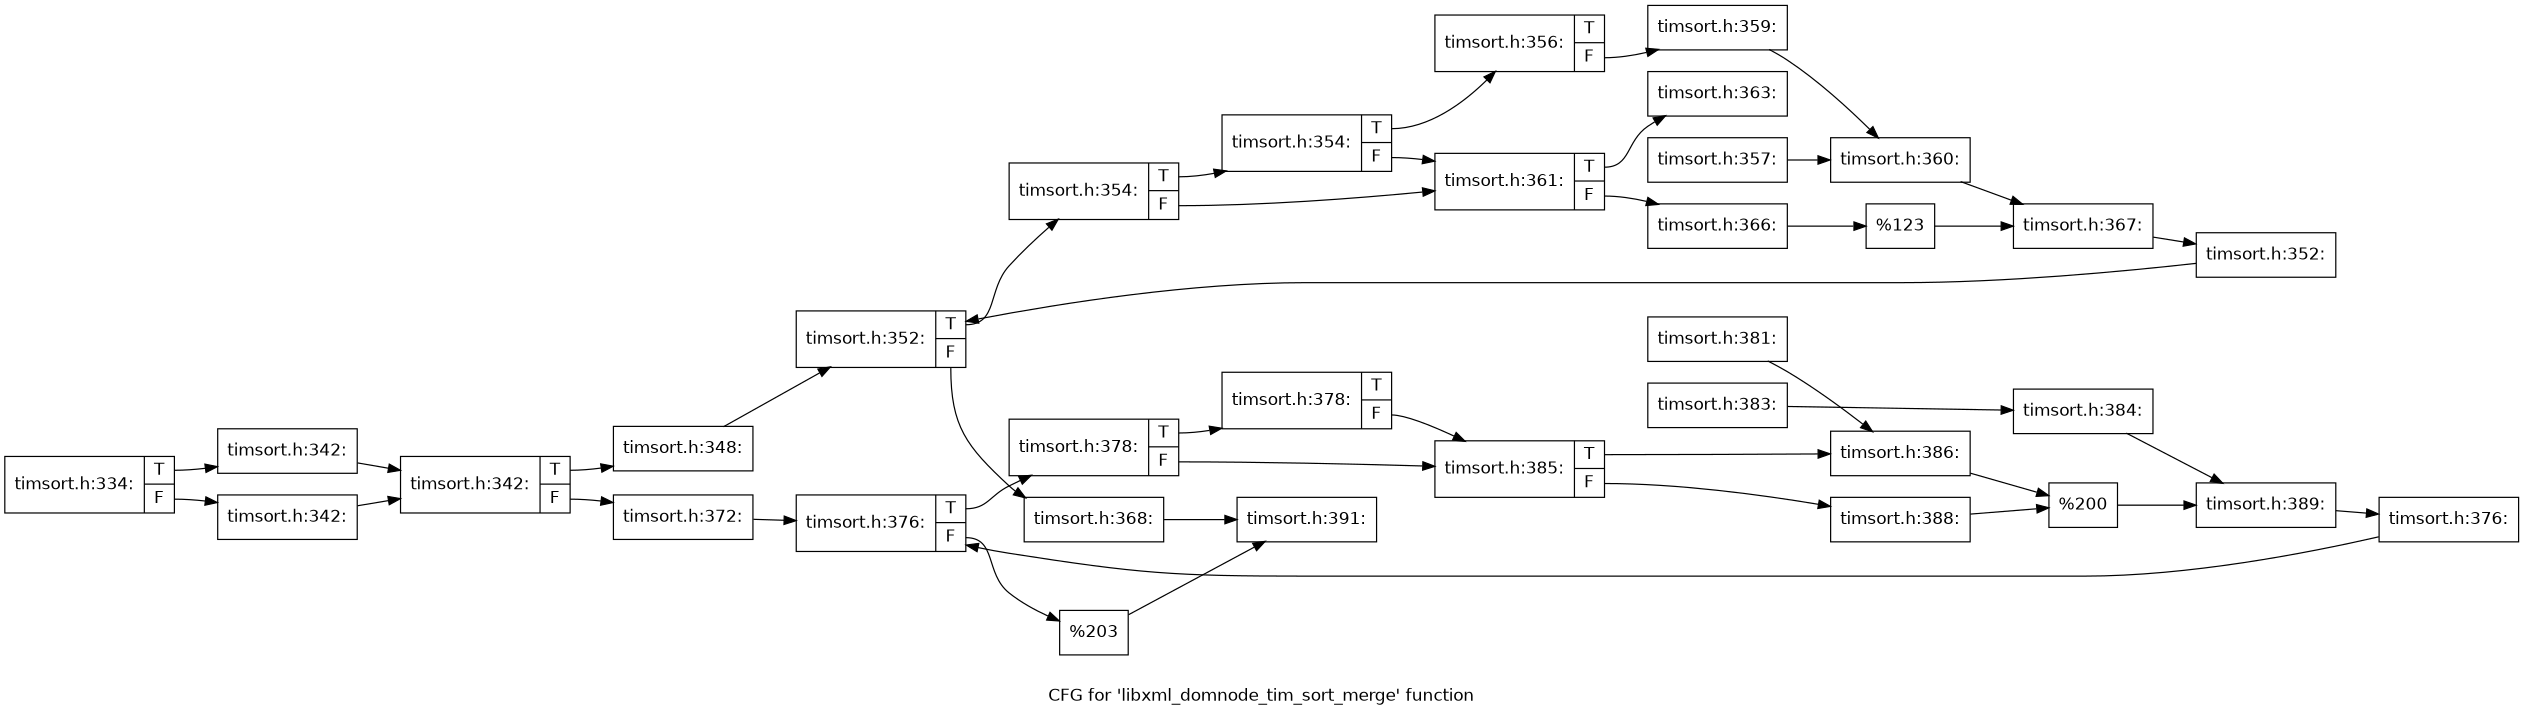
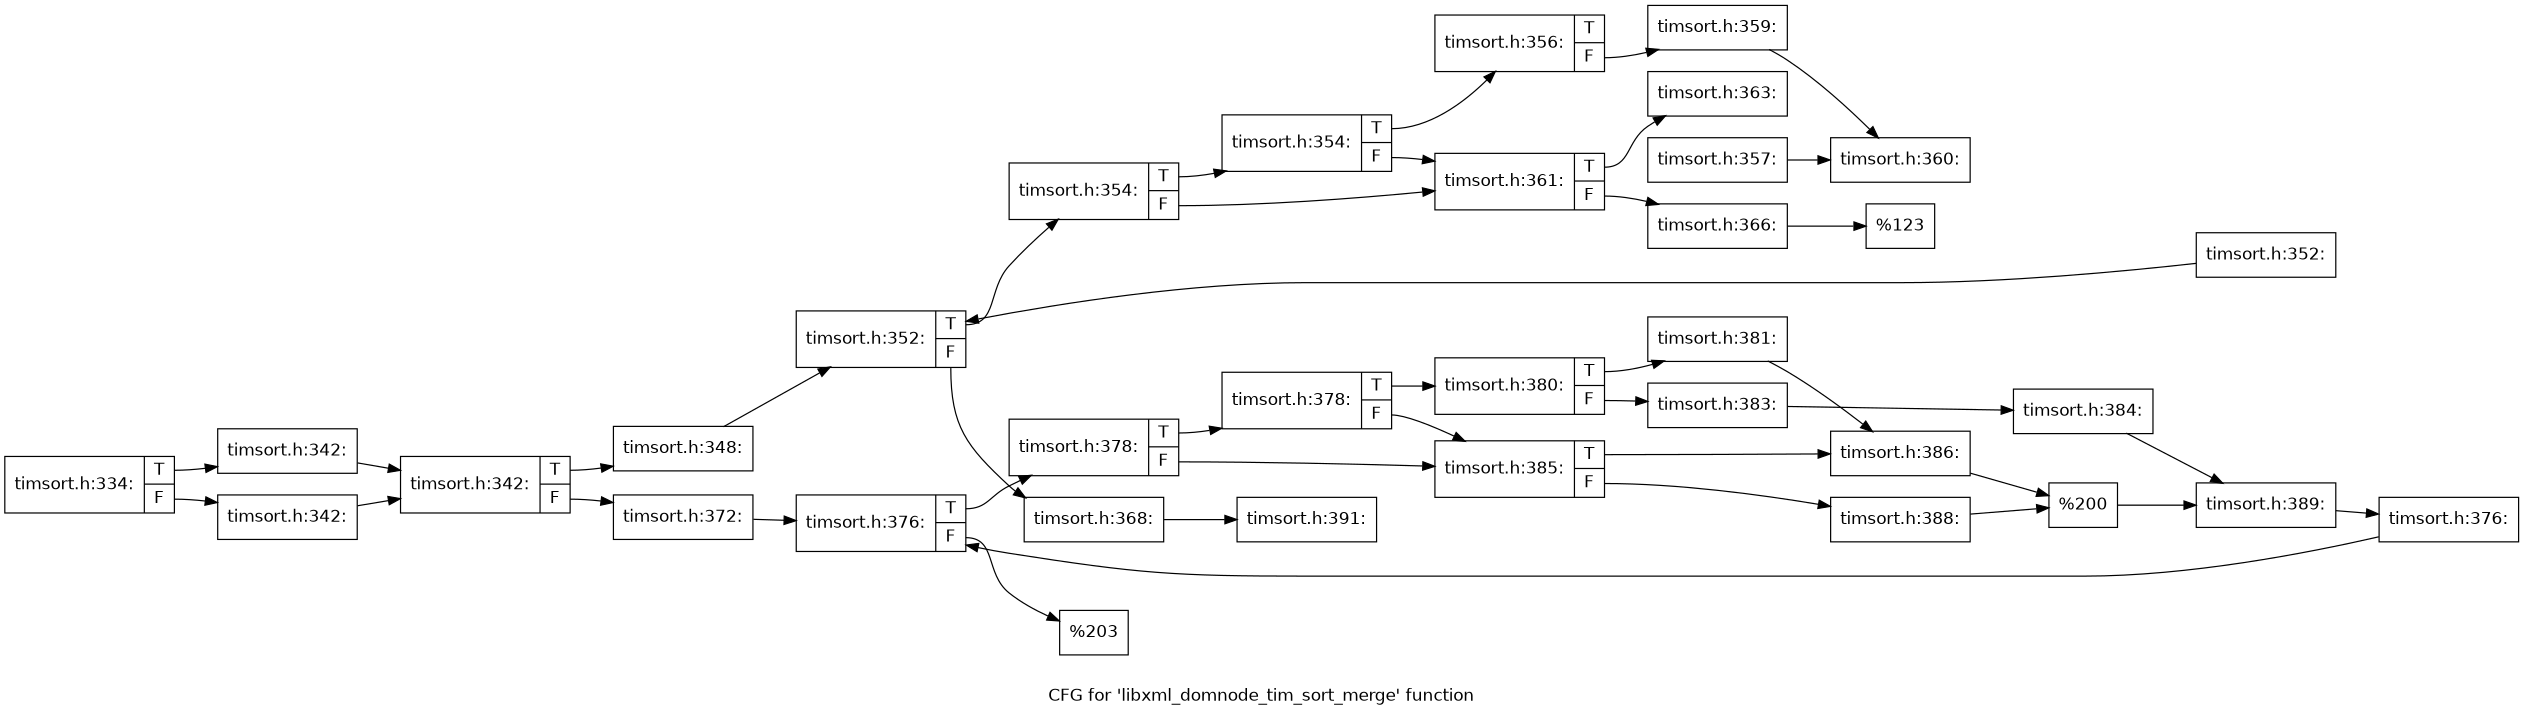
(2083, 226) -> none
none -> (1520, 386)
(1188, 583) -> none
